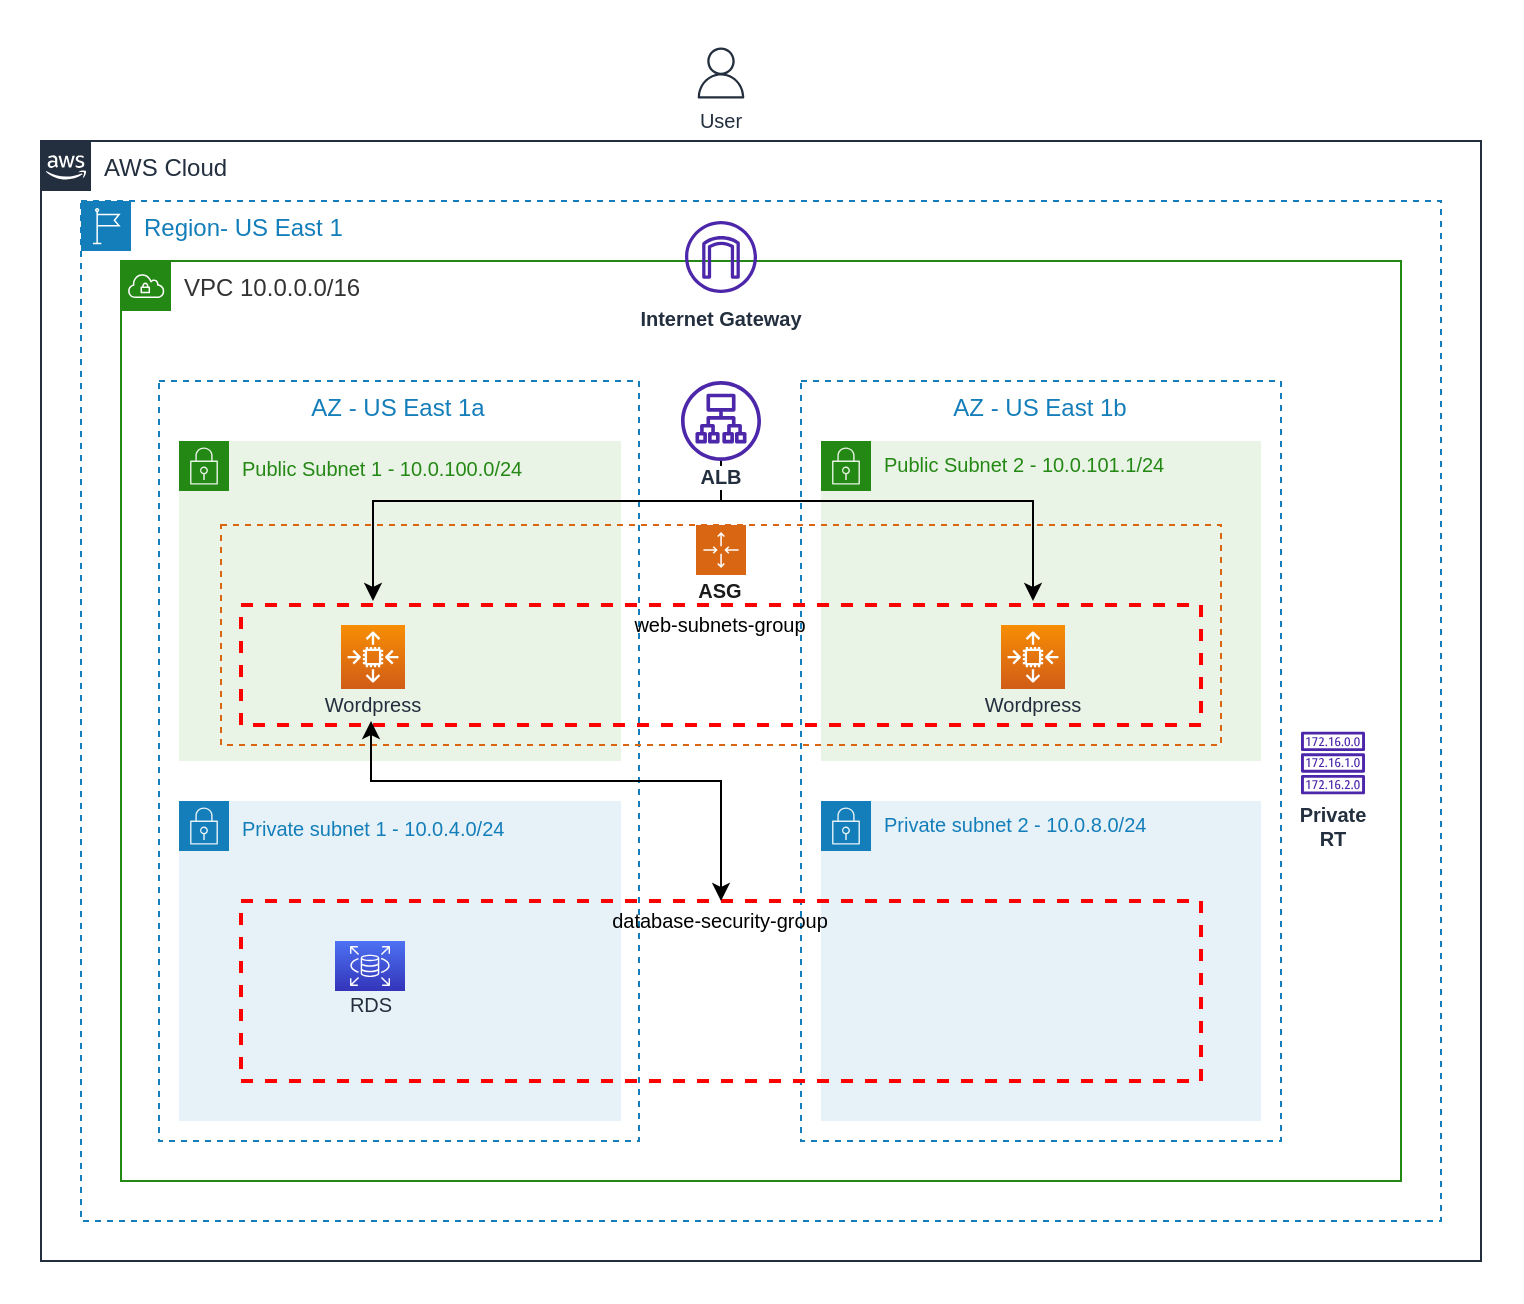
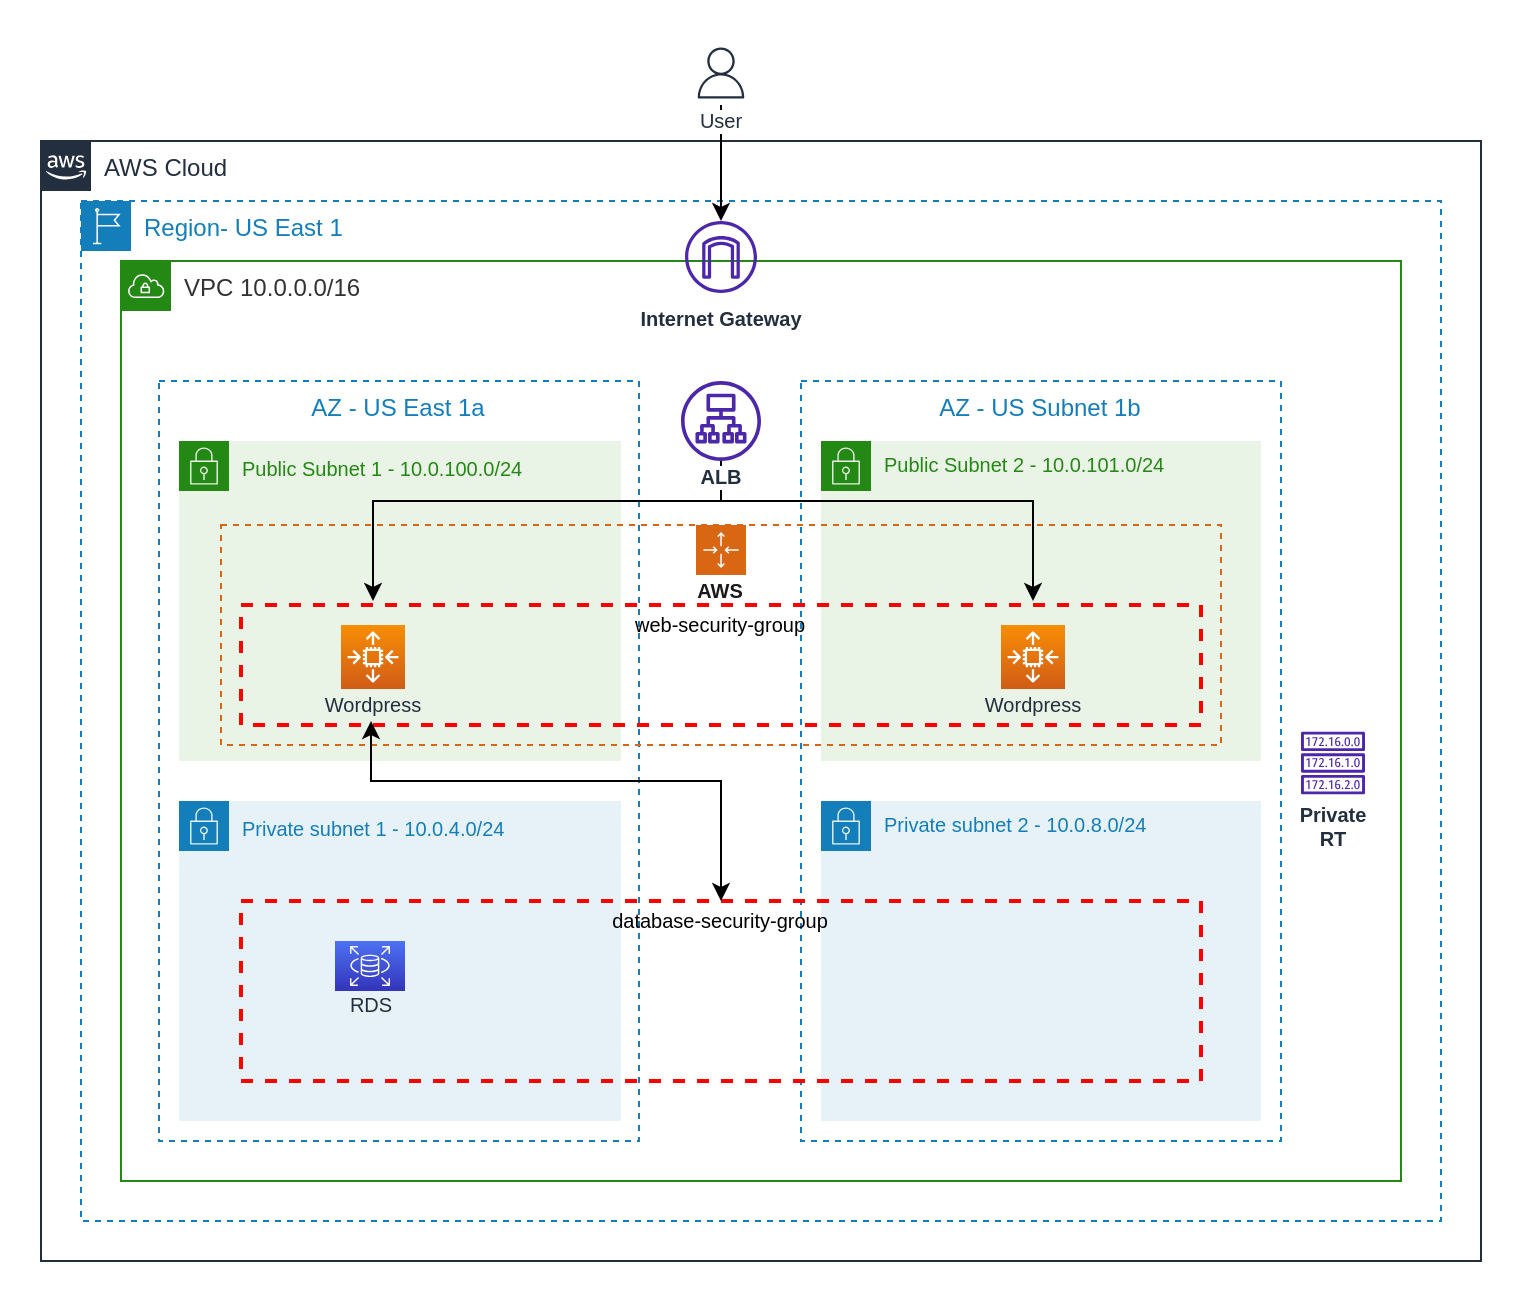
none -> (721, 170)
(1040, 408) -> (1040, 408)
(1038, 467) -> (1038, 467)
(721, 593) -> (721, 593)
(721, 627) -> (721, 627)
